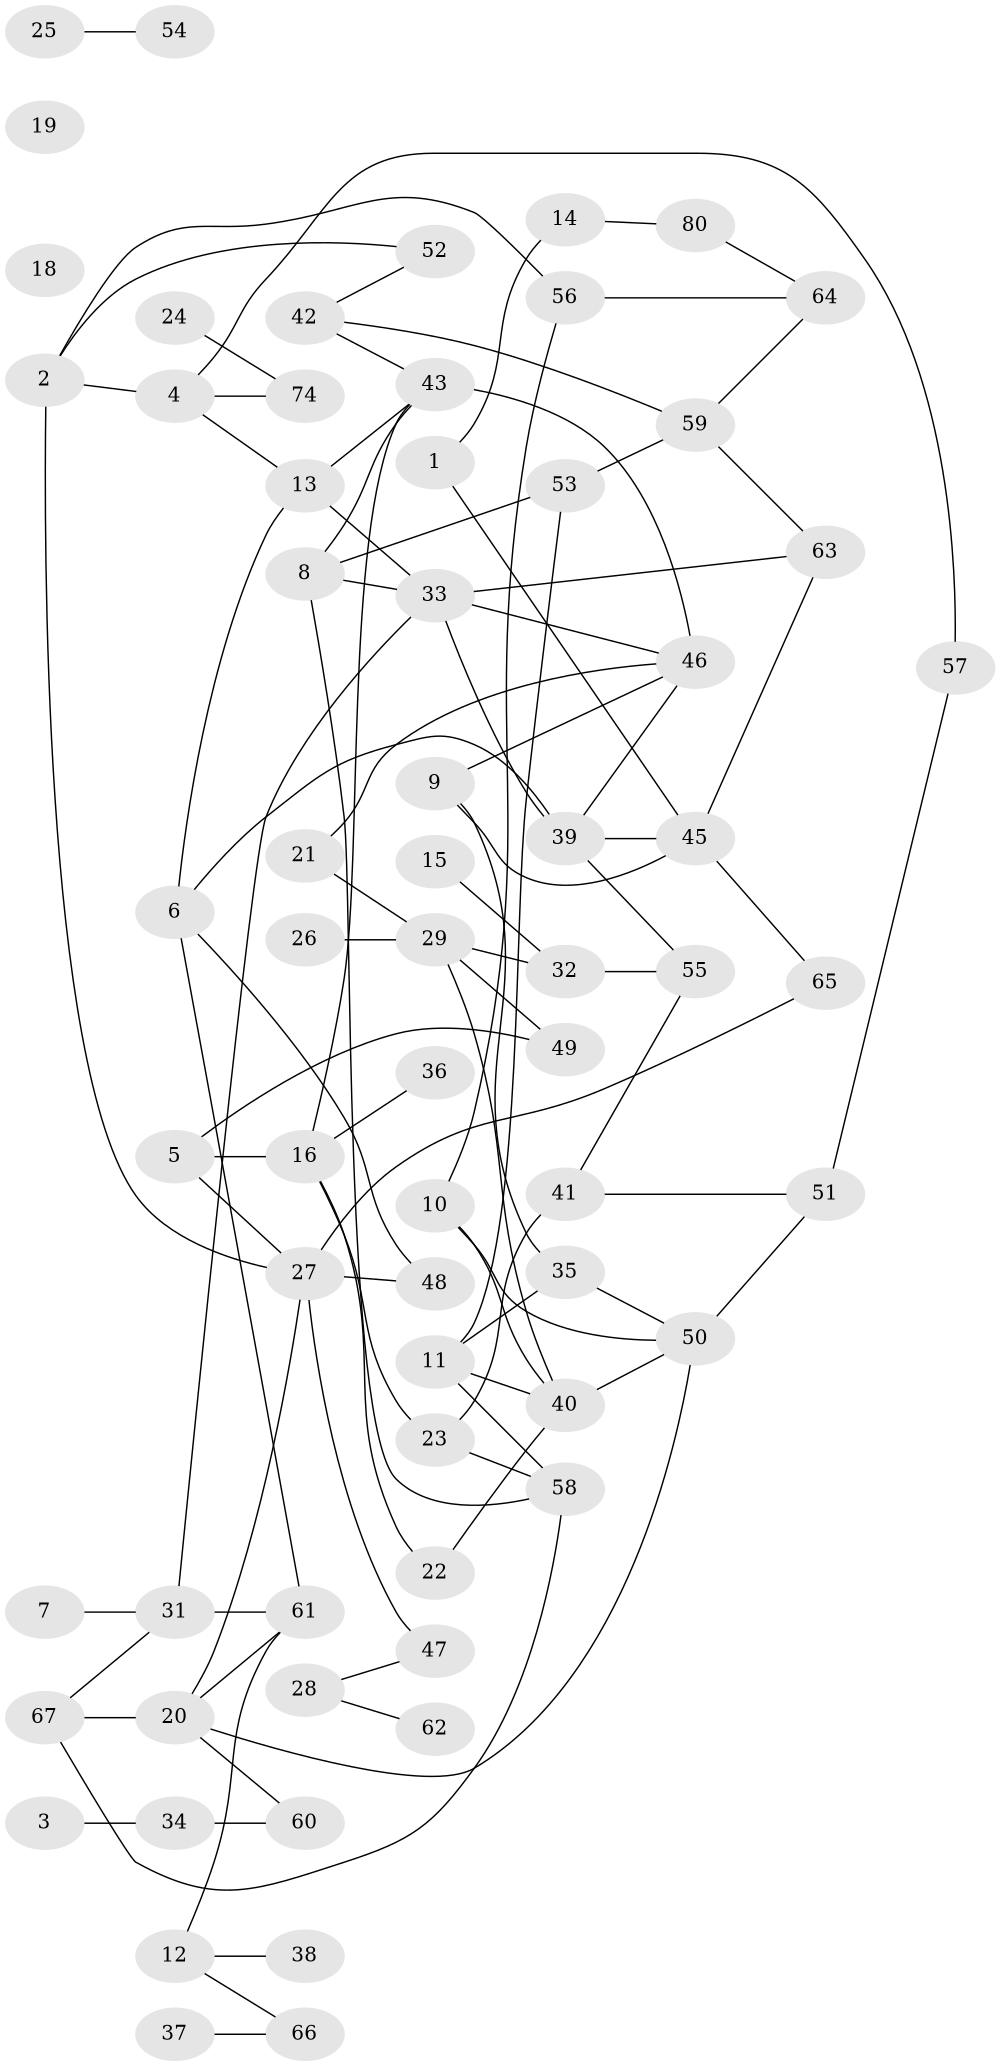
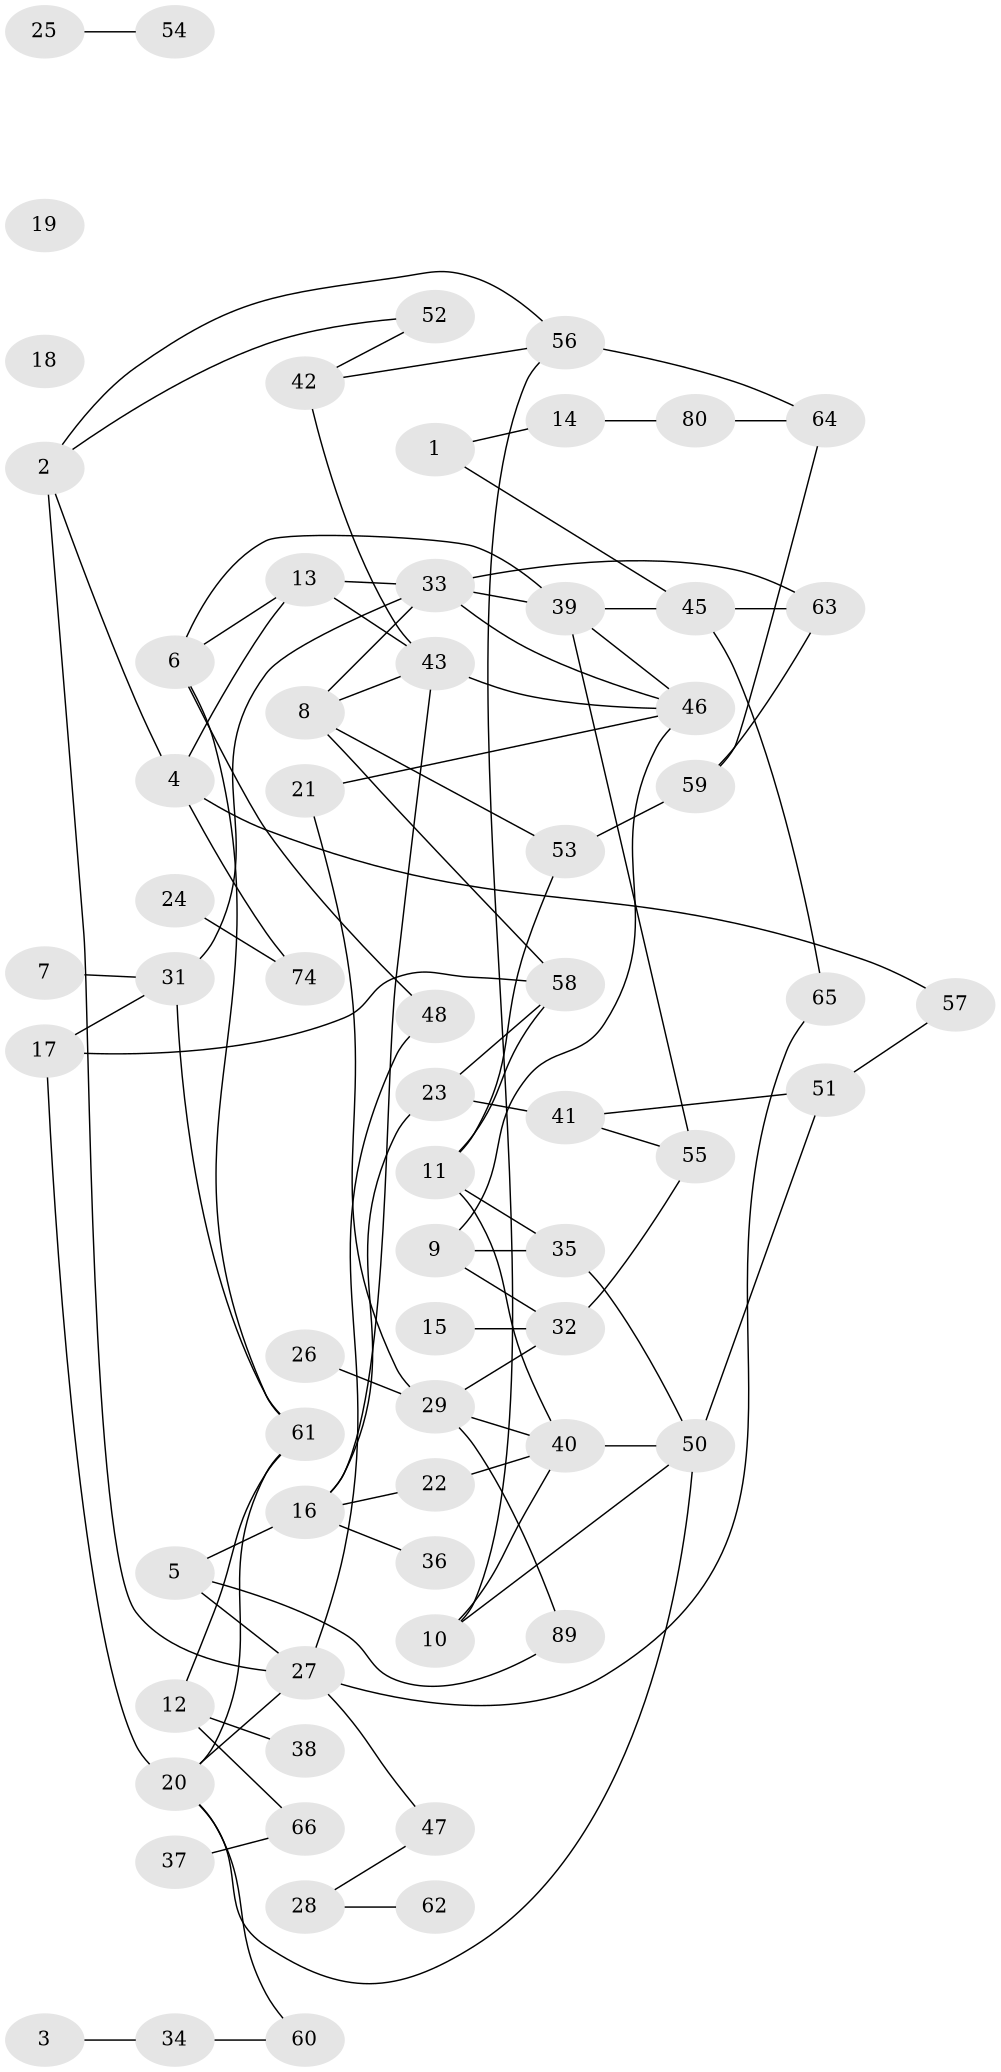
(514, 357) -> (435, 363)
(548, 884) -> (493, 1285)
(565, 1050) -> (565, 1637)
(45, 1718) -> (45, 1051)
